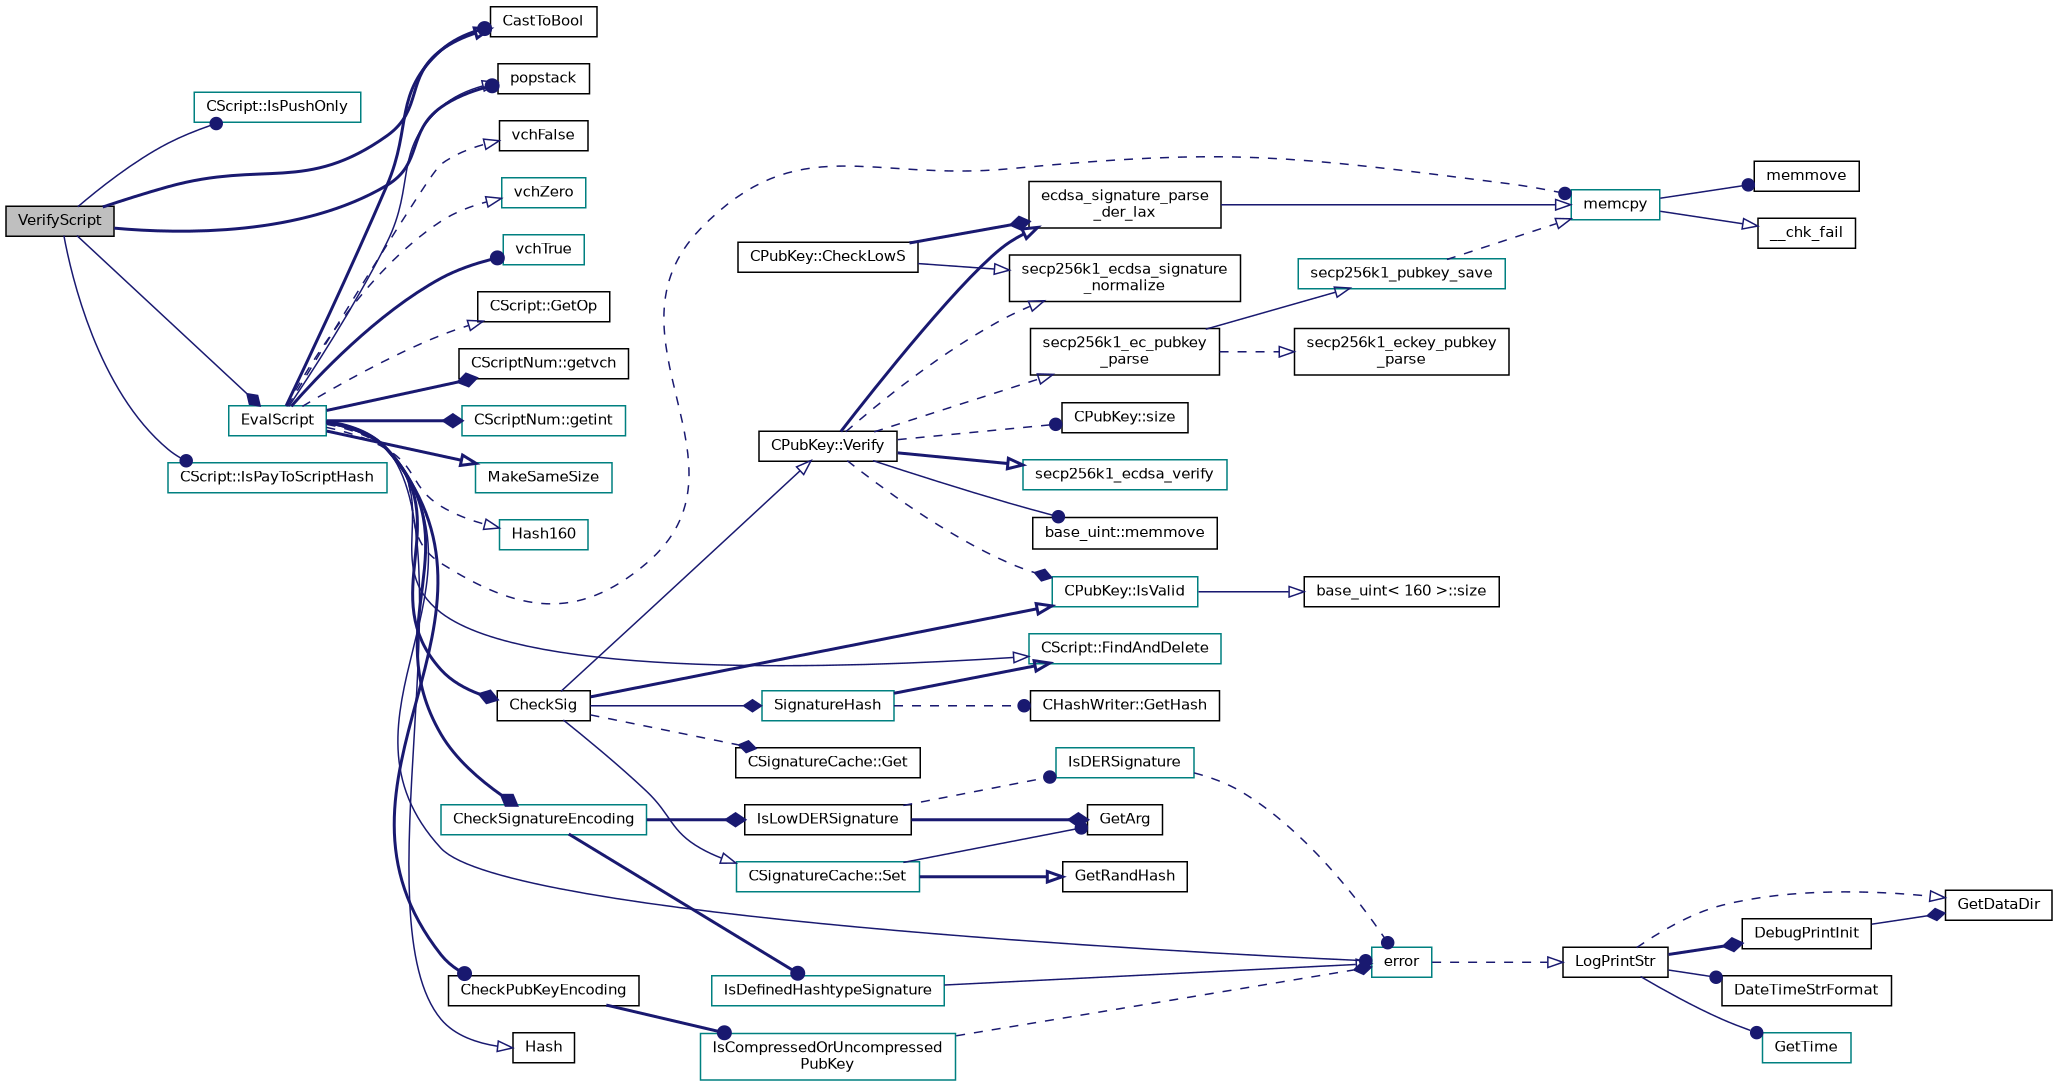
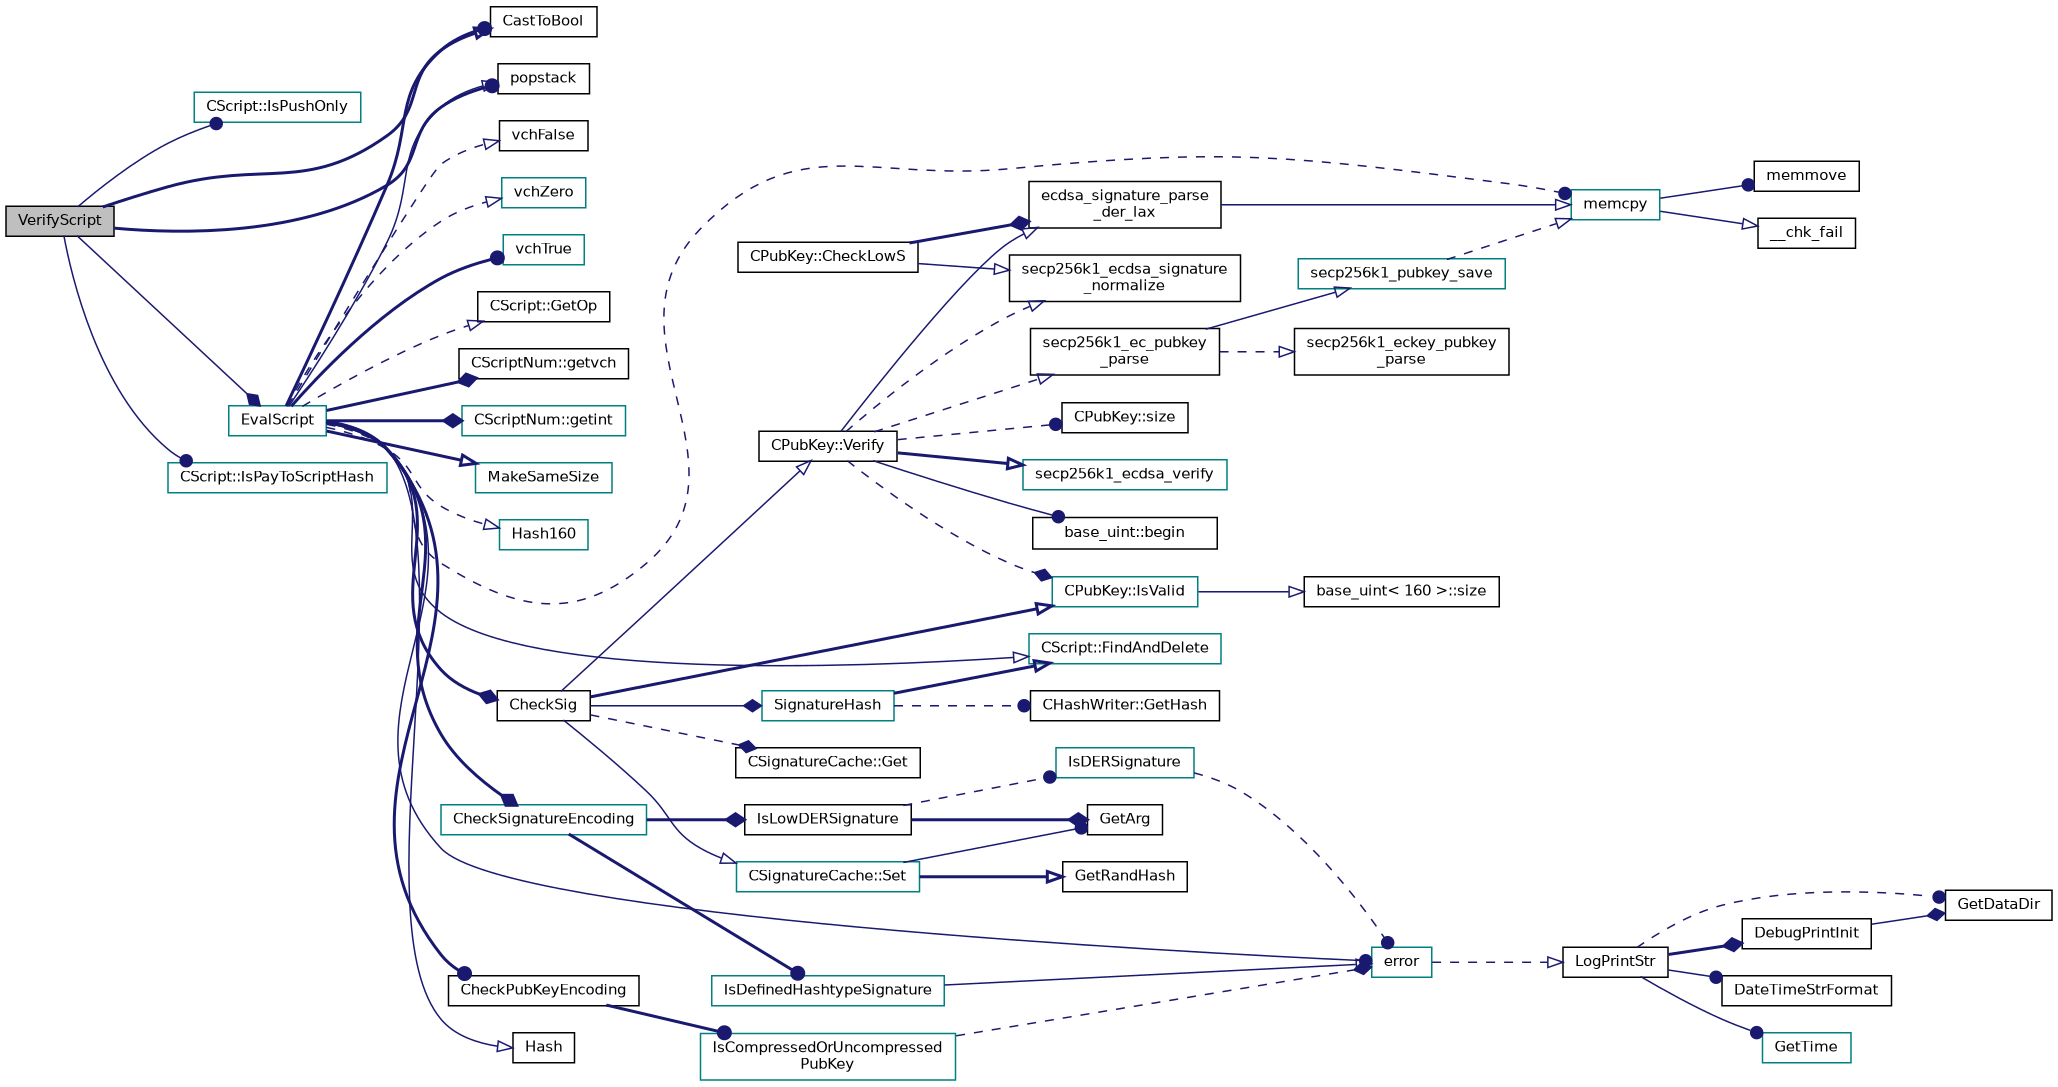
(926, 326) -> (926, 326)
(1125, 533) -> (1125, 533)
(1778, 895) -> (1778, 895)
